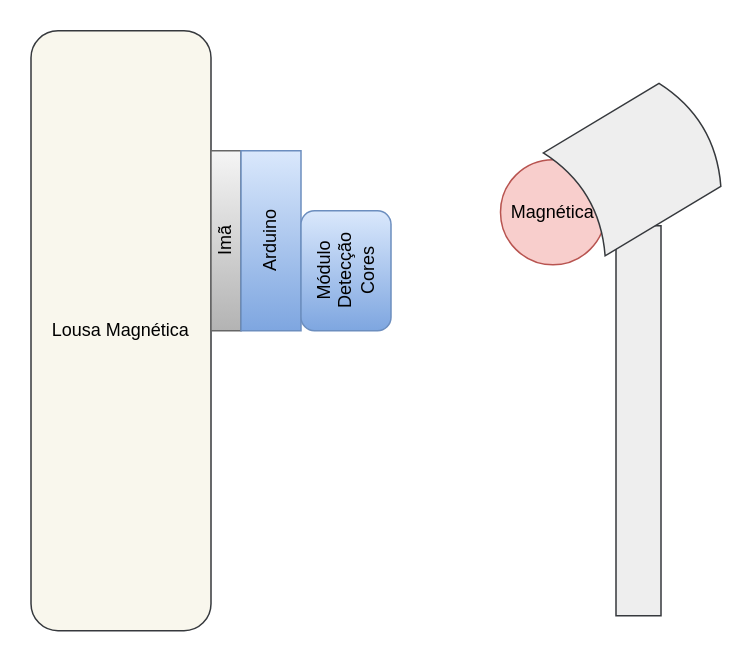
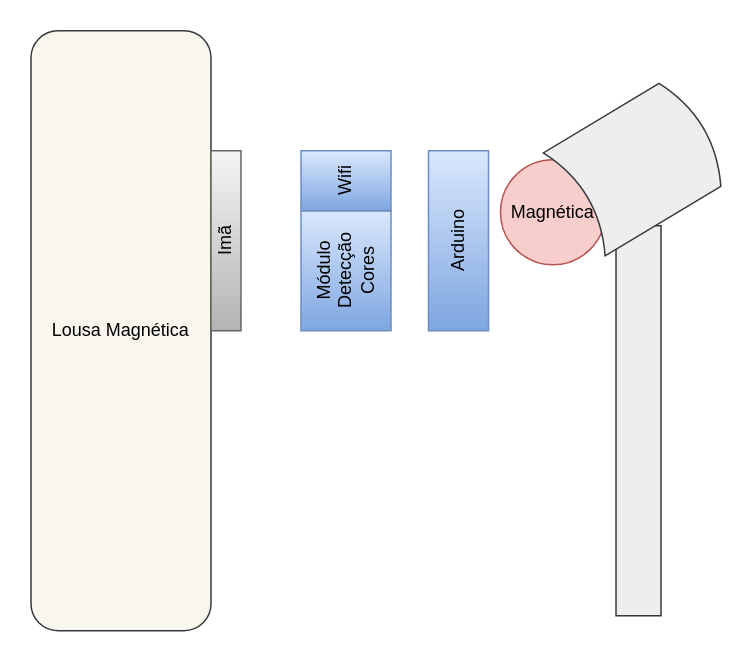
none -> (346, 181)
(271, 241) -> (458, 241)
(346, 271) -> (346, 271)
